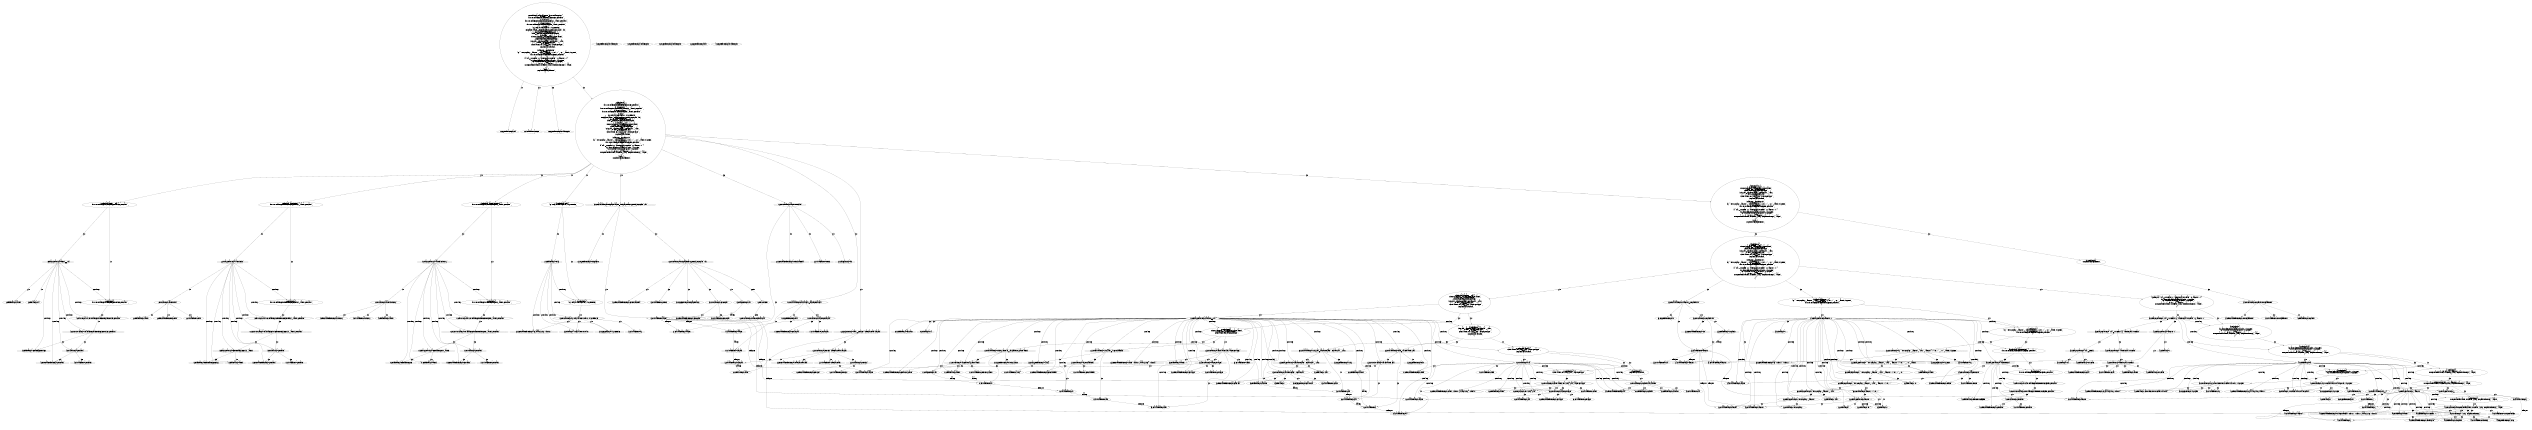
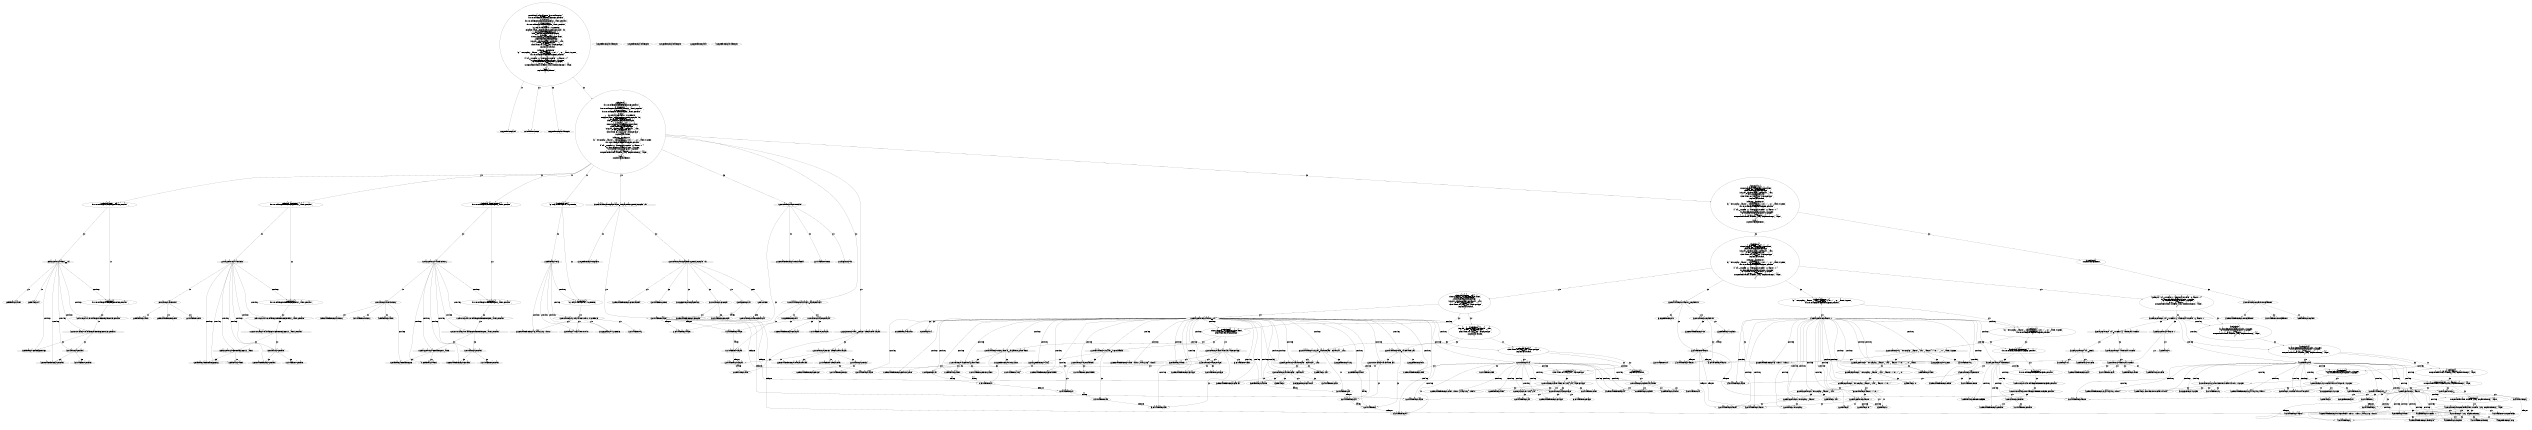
(407, 308) -> (399, 330)
(156, 312) -> (154, 310)
(1780, 332) -> none
(1680, 357) -> (1703, 358)
